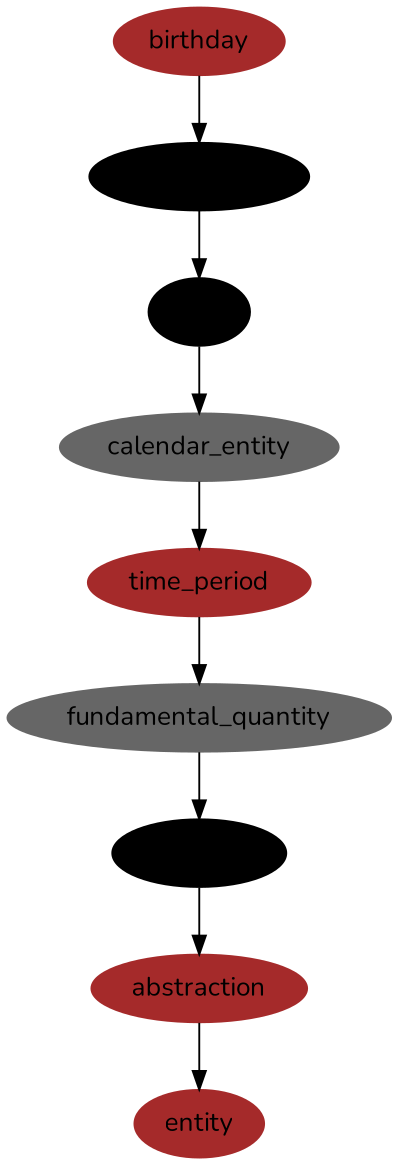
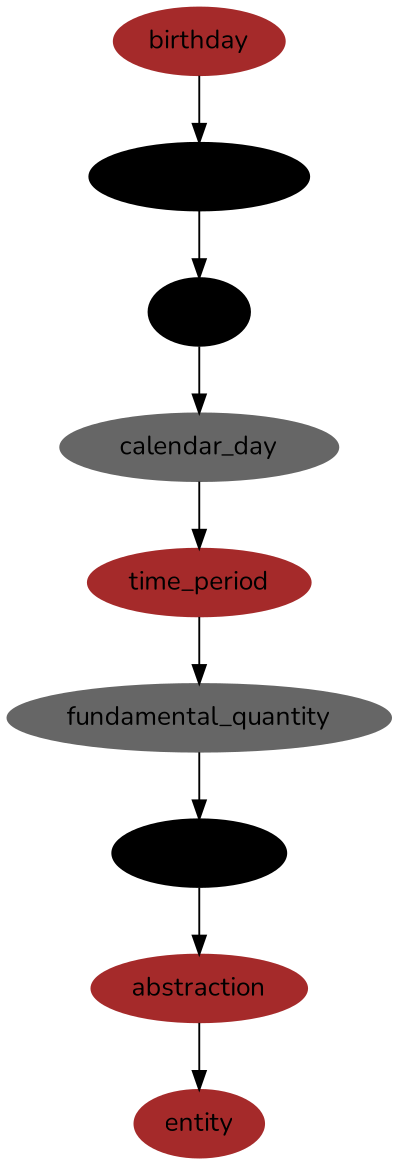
(199, 447) -> (199, 447)
